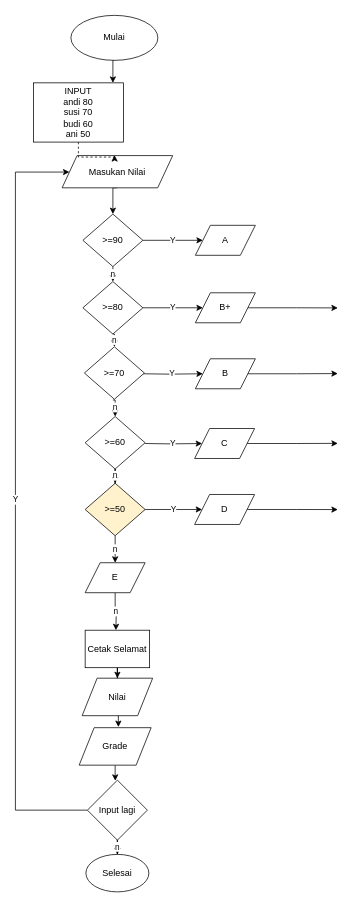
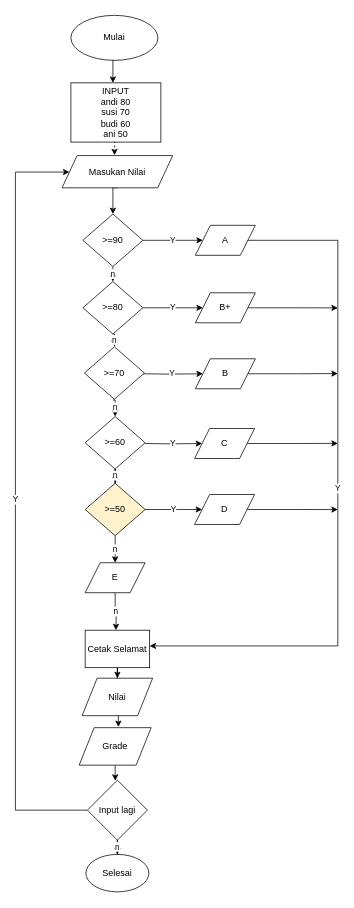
(78, 113) -> (116, 113)
none -> (294, 240)
